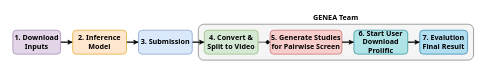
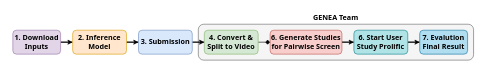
(306, 42) -> (306, 42)
(381, 42) -> (381, 42)
